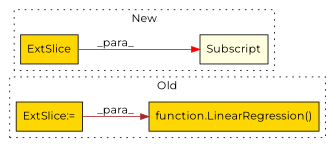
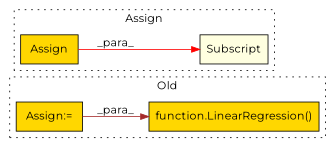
(144, 19) -> (144, 19)
(49, 49) -> (49, 49)
(49, 117) -> (49, 117)
